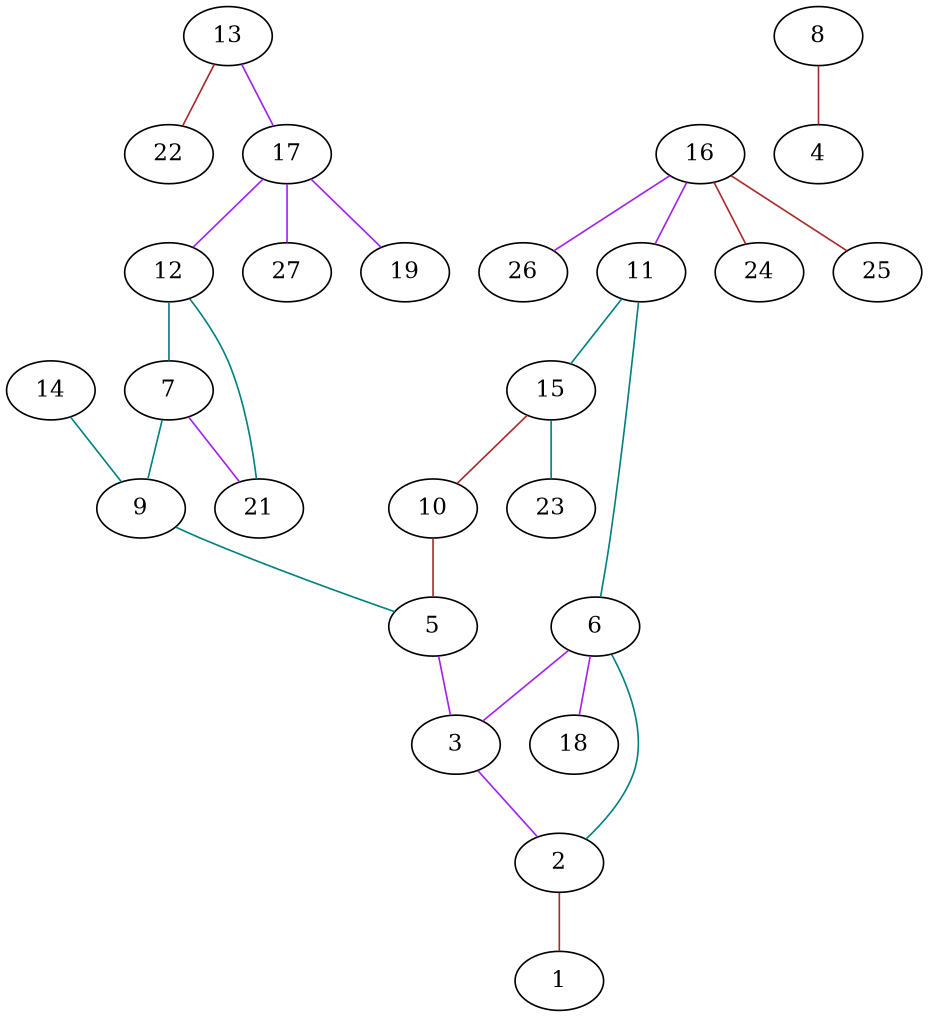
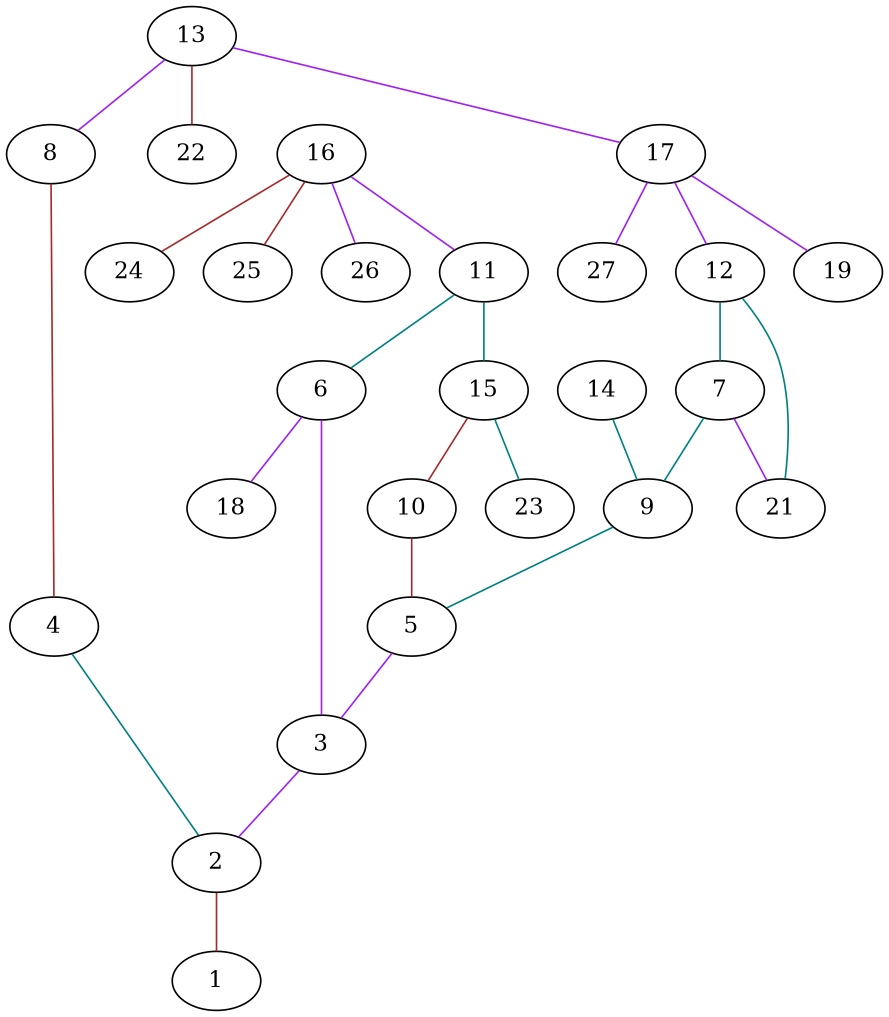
none -> (121, 95)
(638, 753) -> (135, 745)
